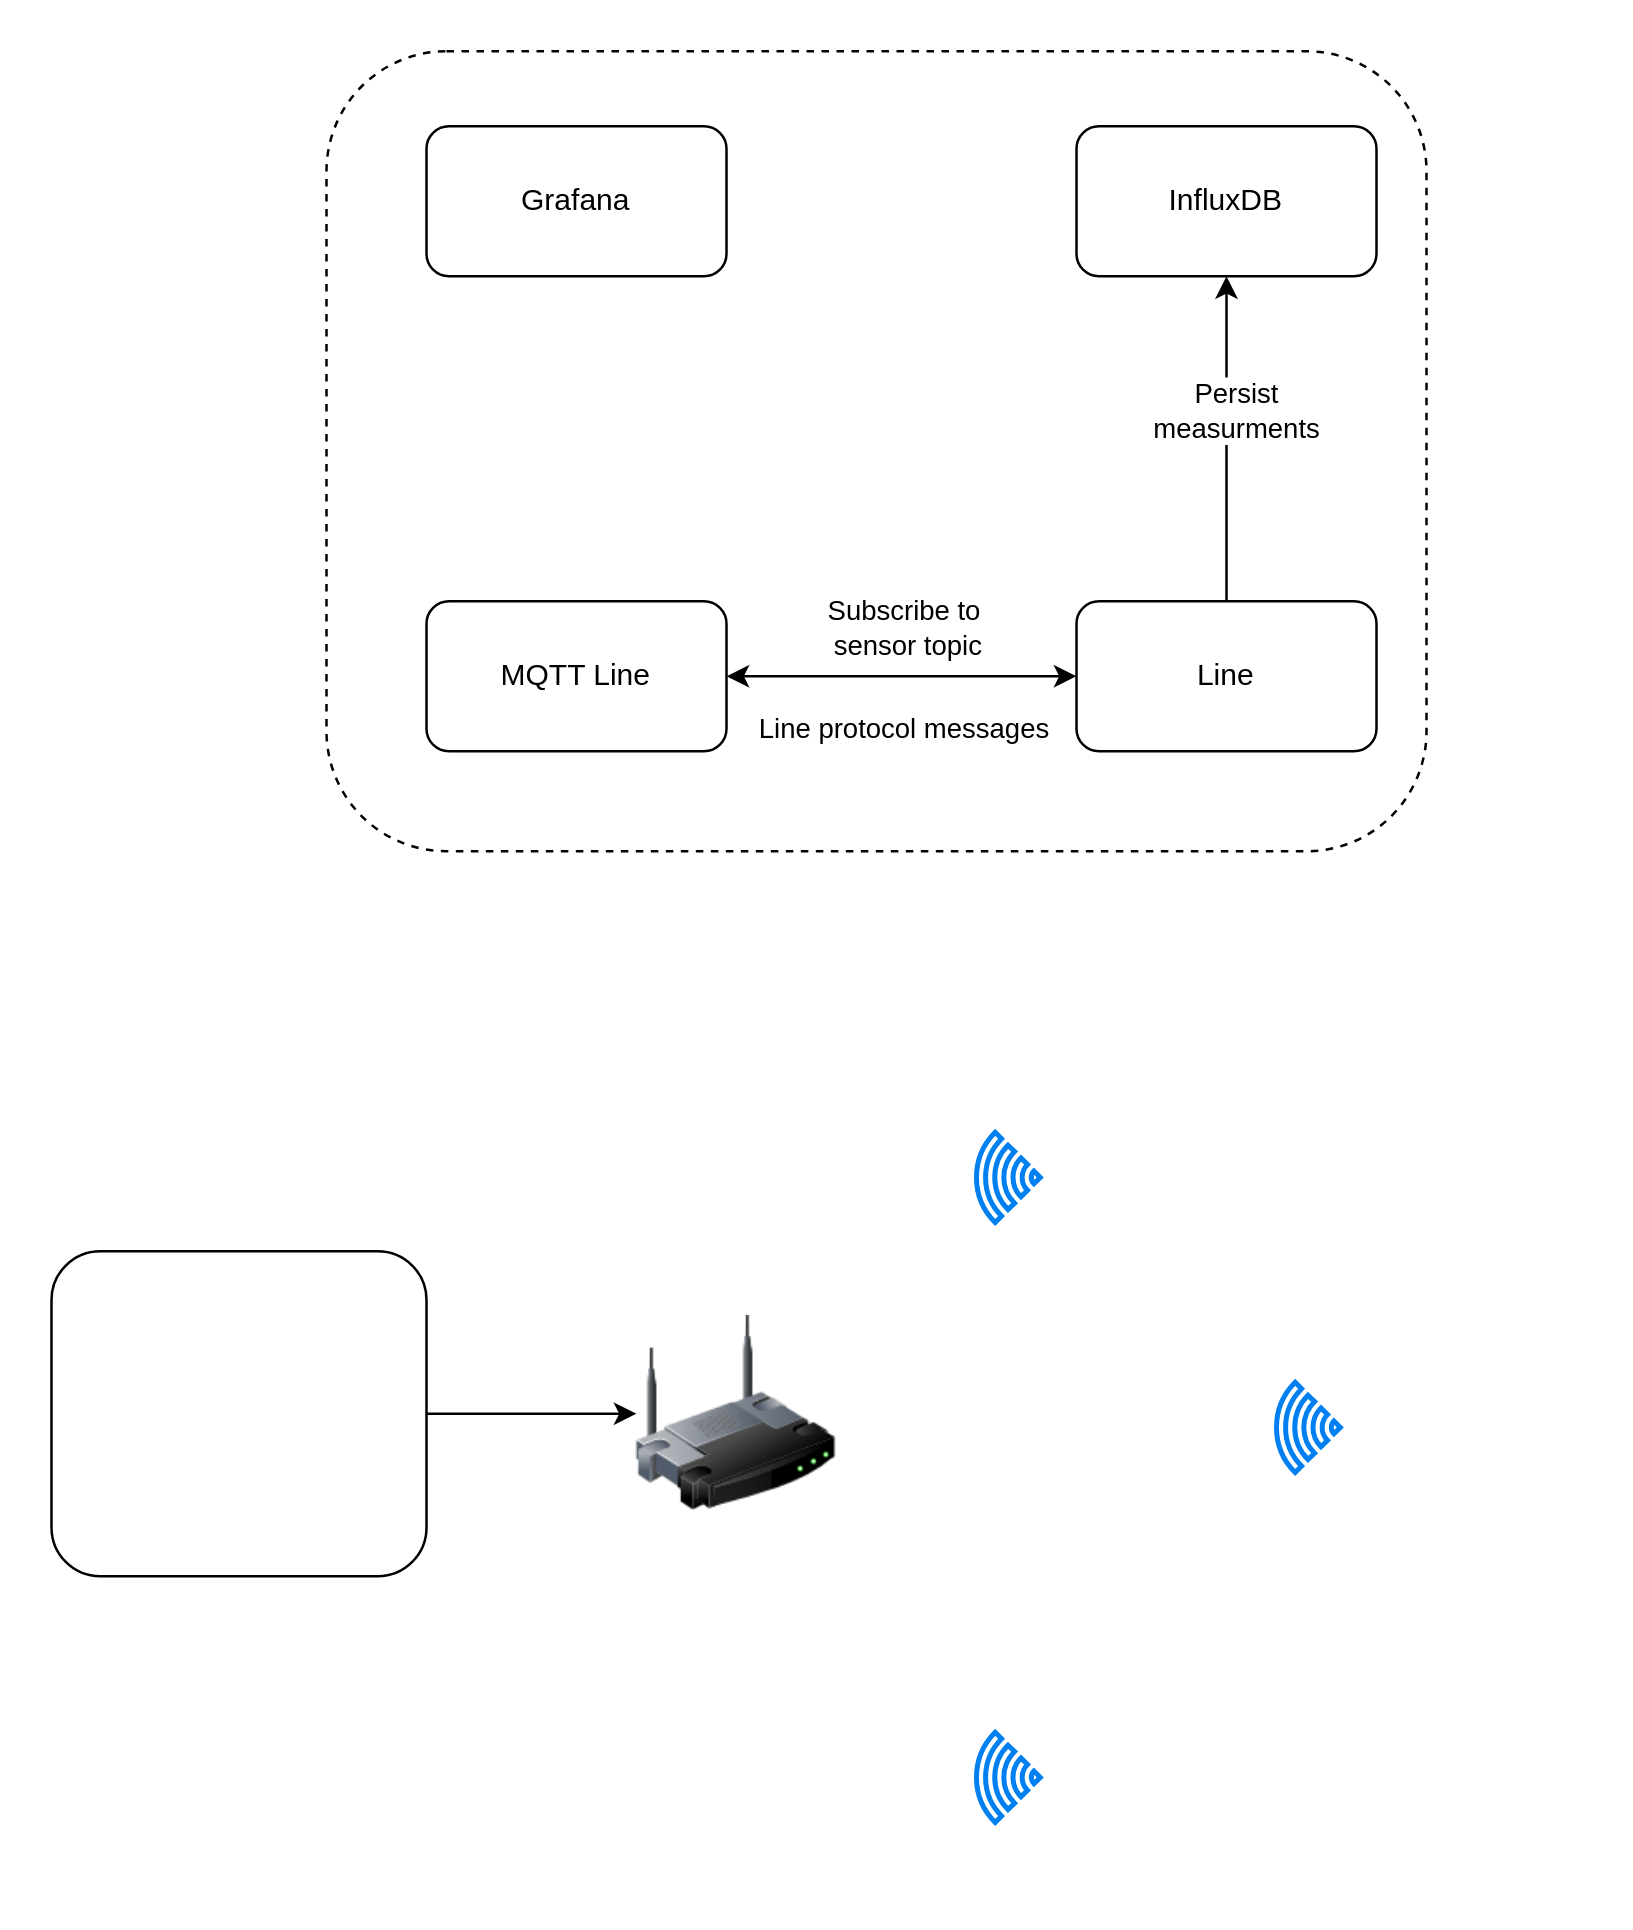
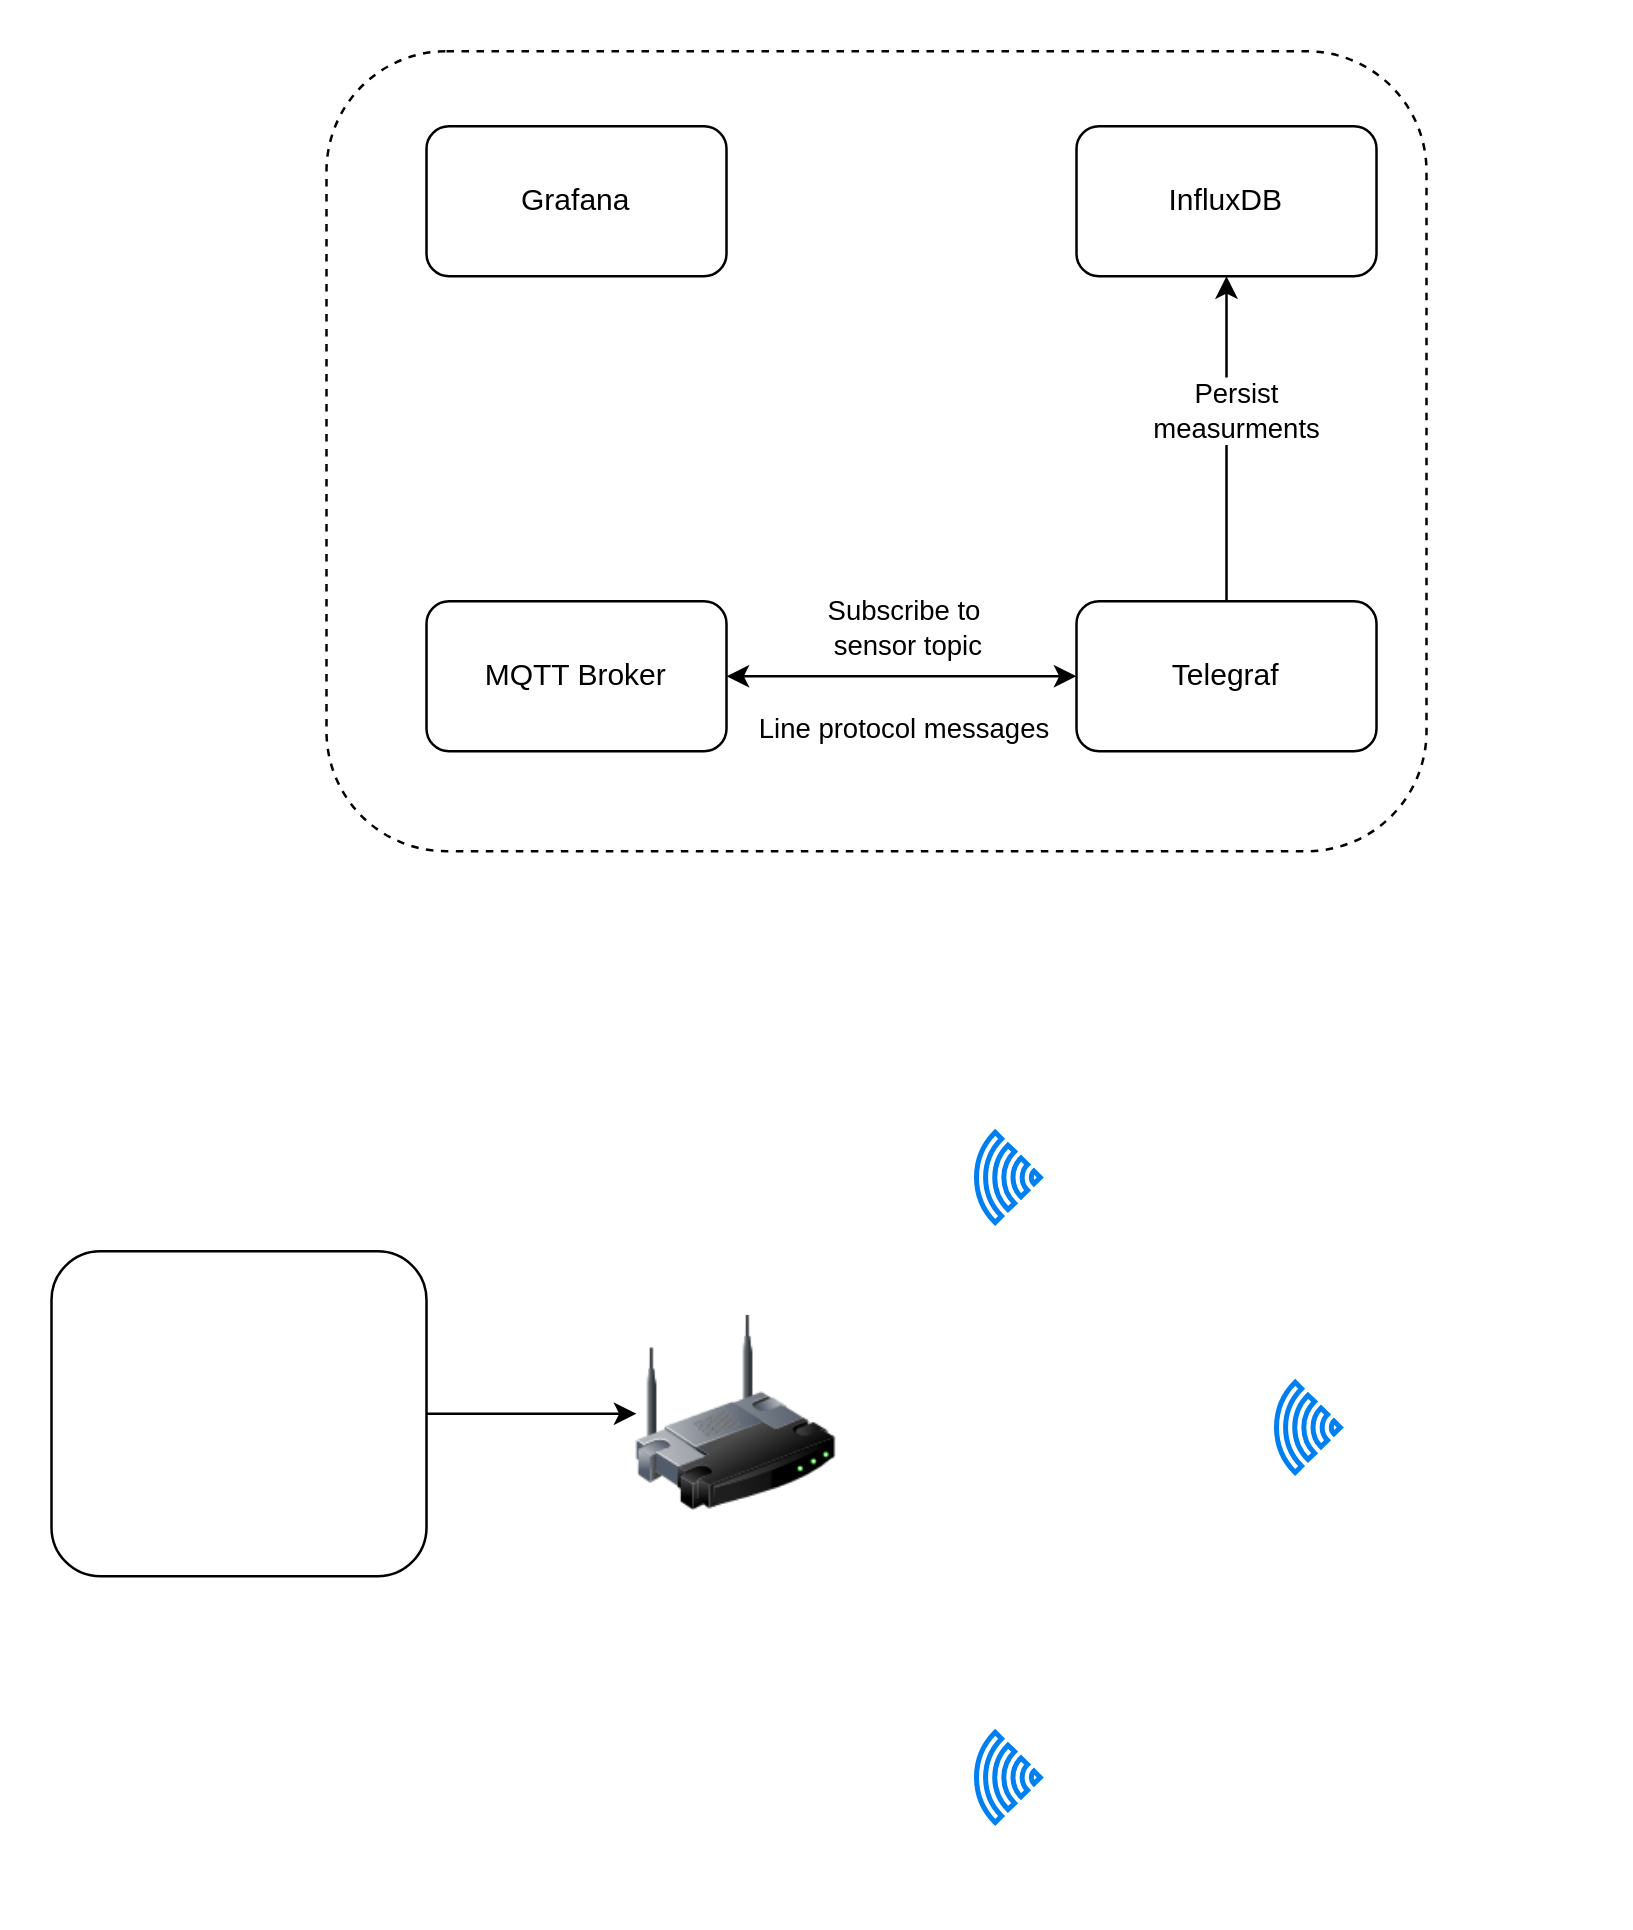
(576, 676) -> (576, 676)
(1226, 676) -> (1226, 676)
